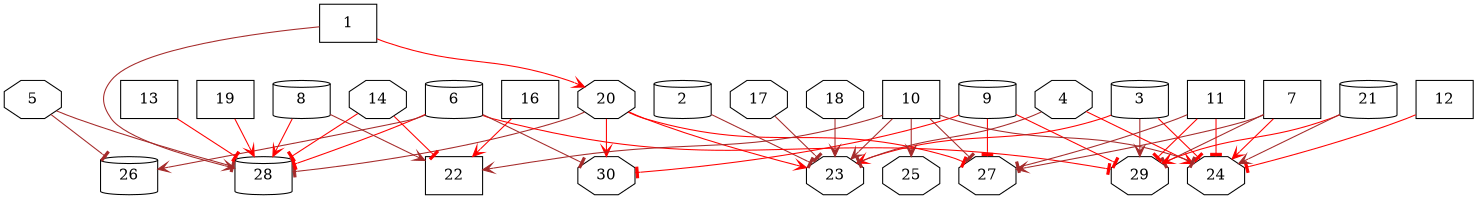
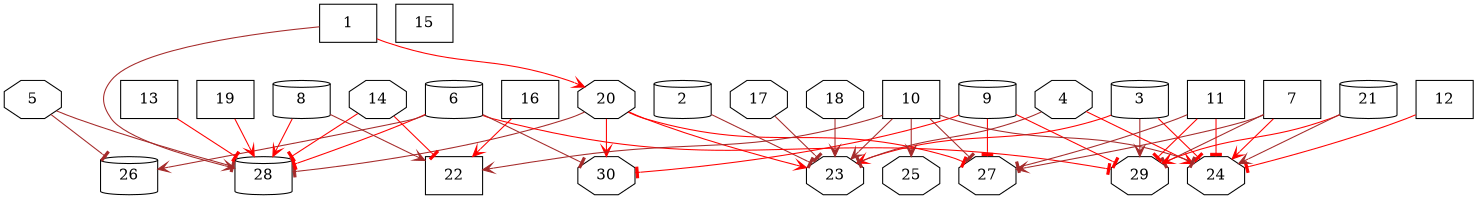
none -> (424, 23)
